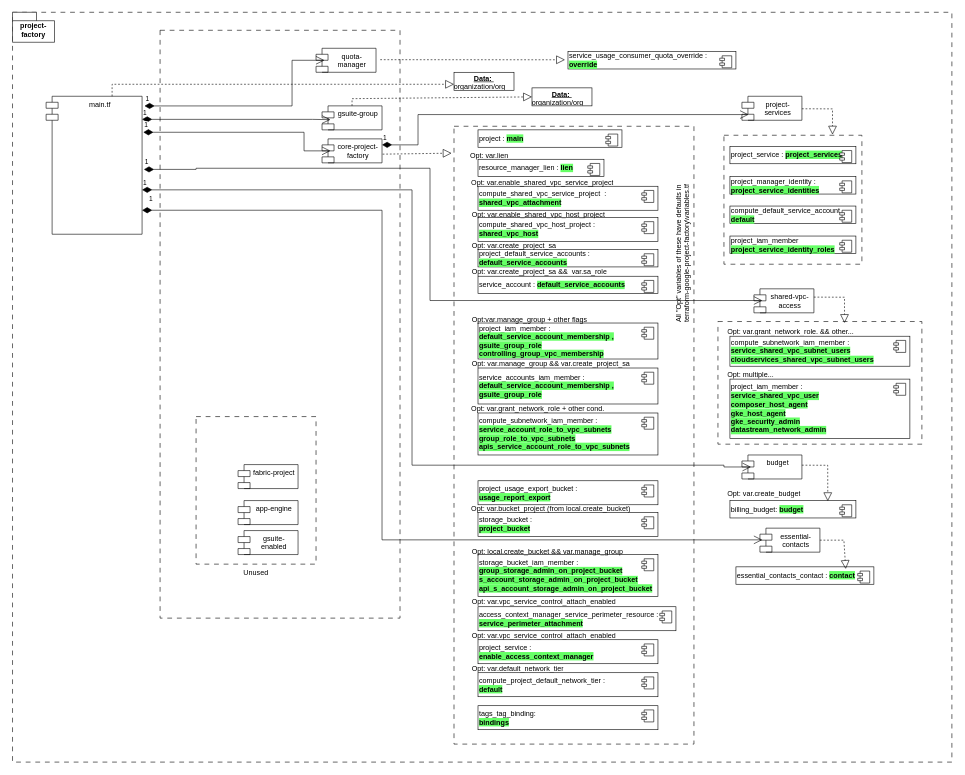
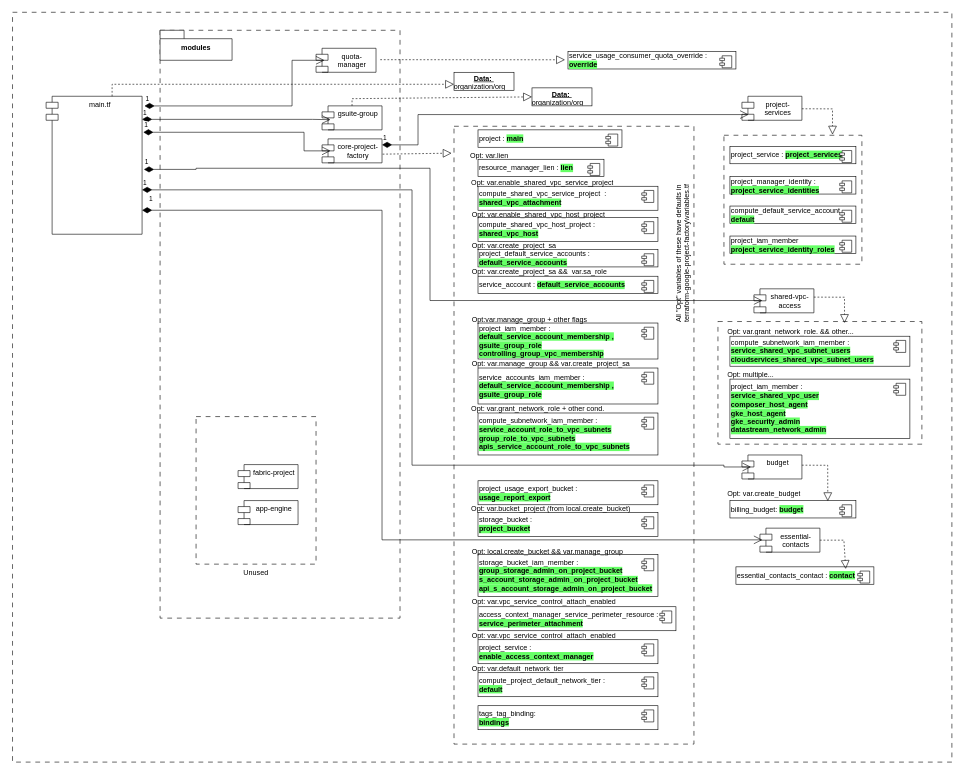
(33, 27) -> none
none -> (196, 45)
(268, 543) -> none
